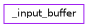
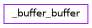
(44, 14) -> (46, 14)
